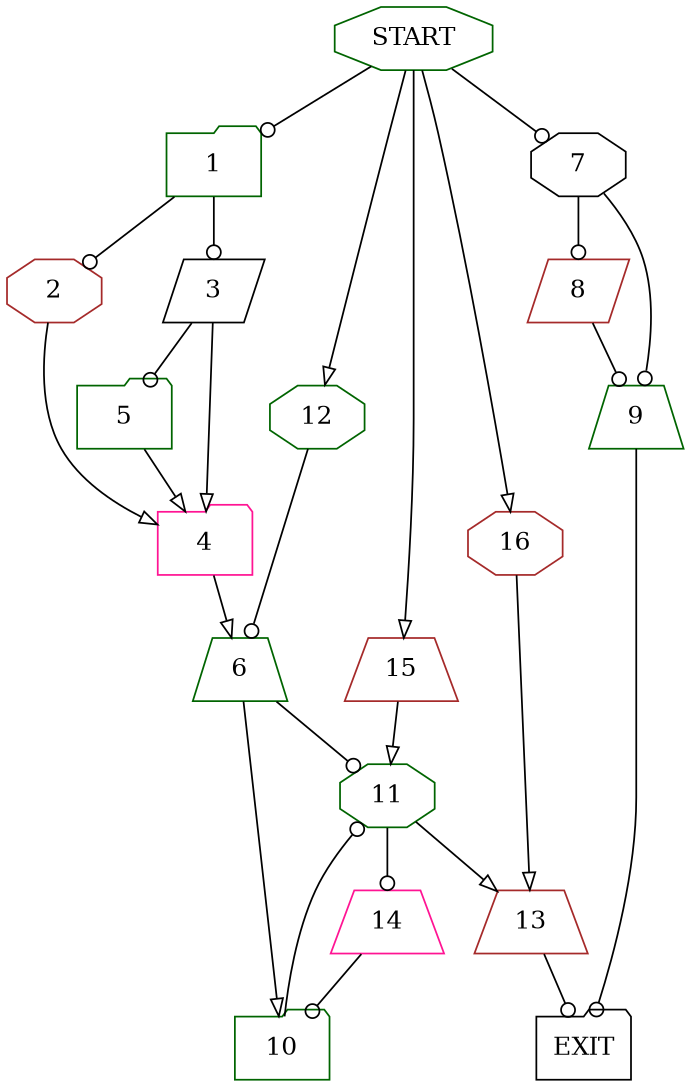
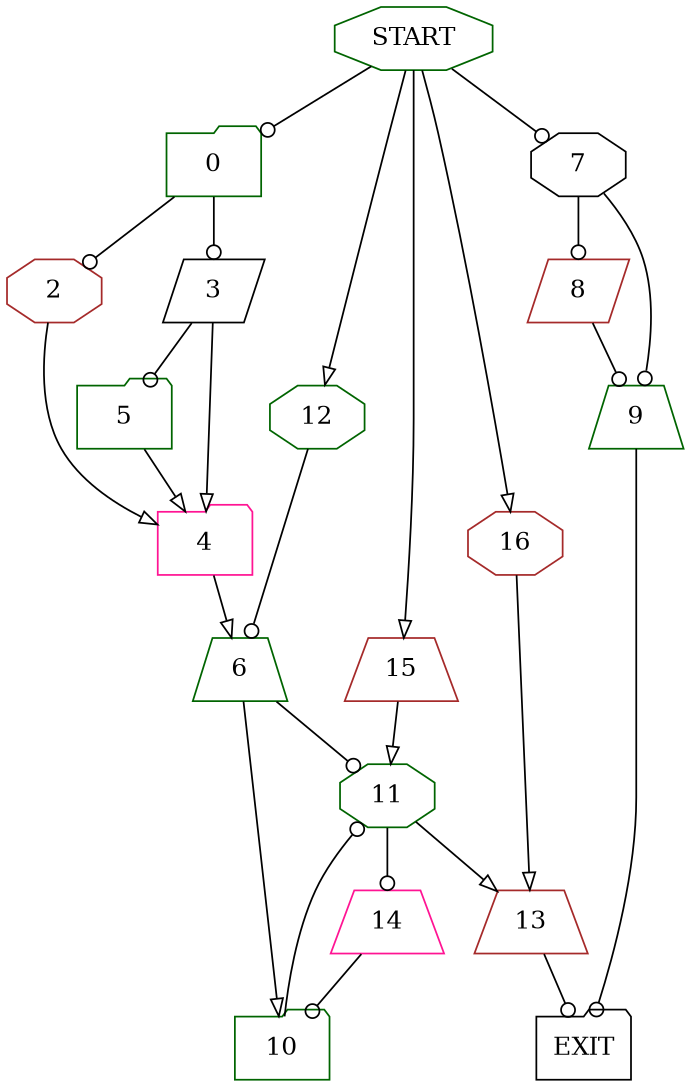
(214, 165) -> (214, 165)
